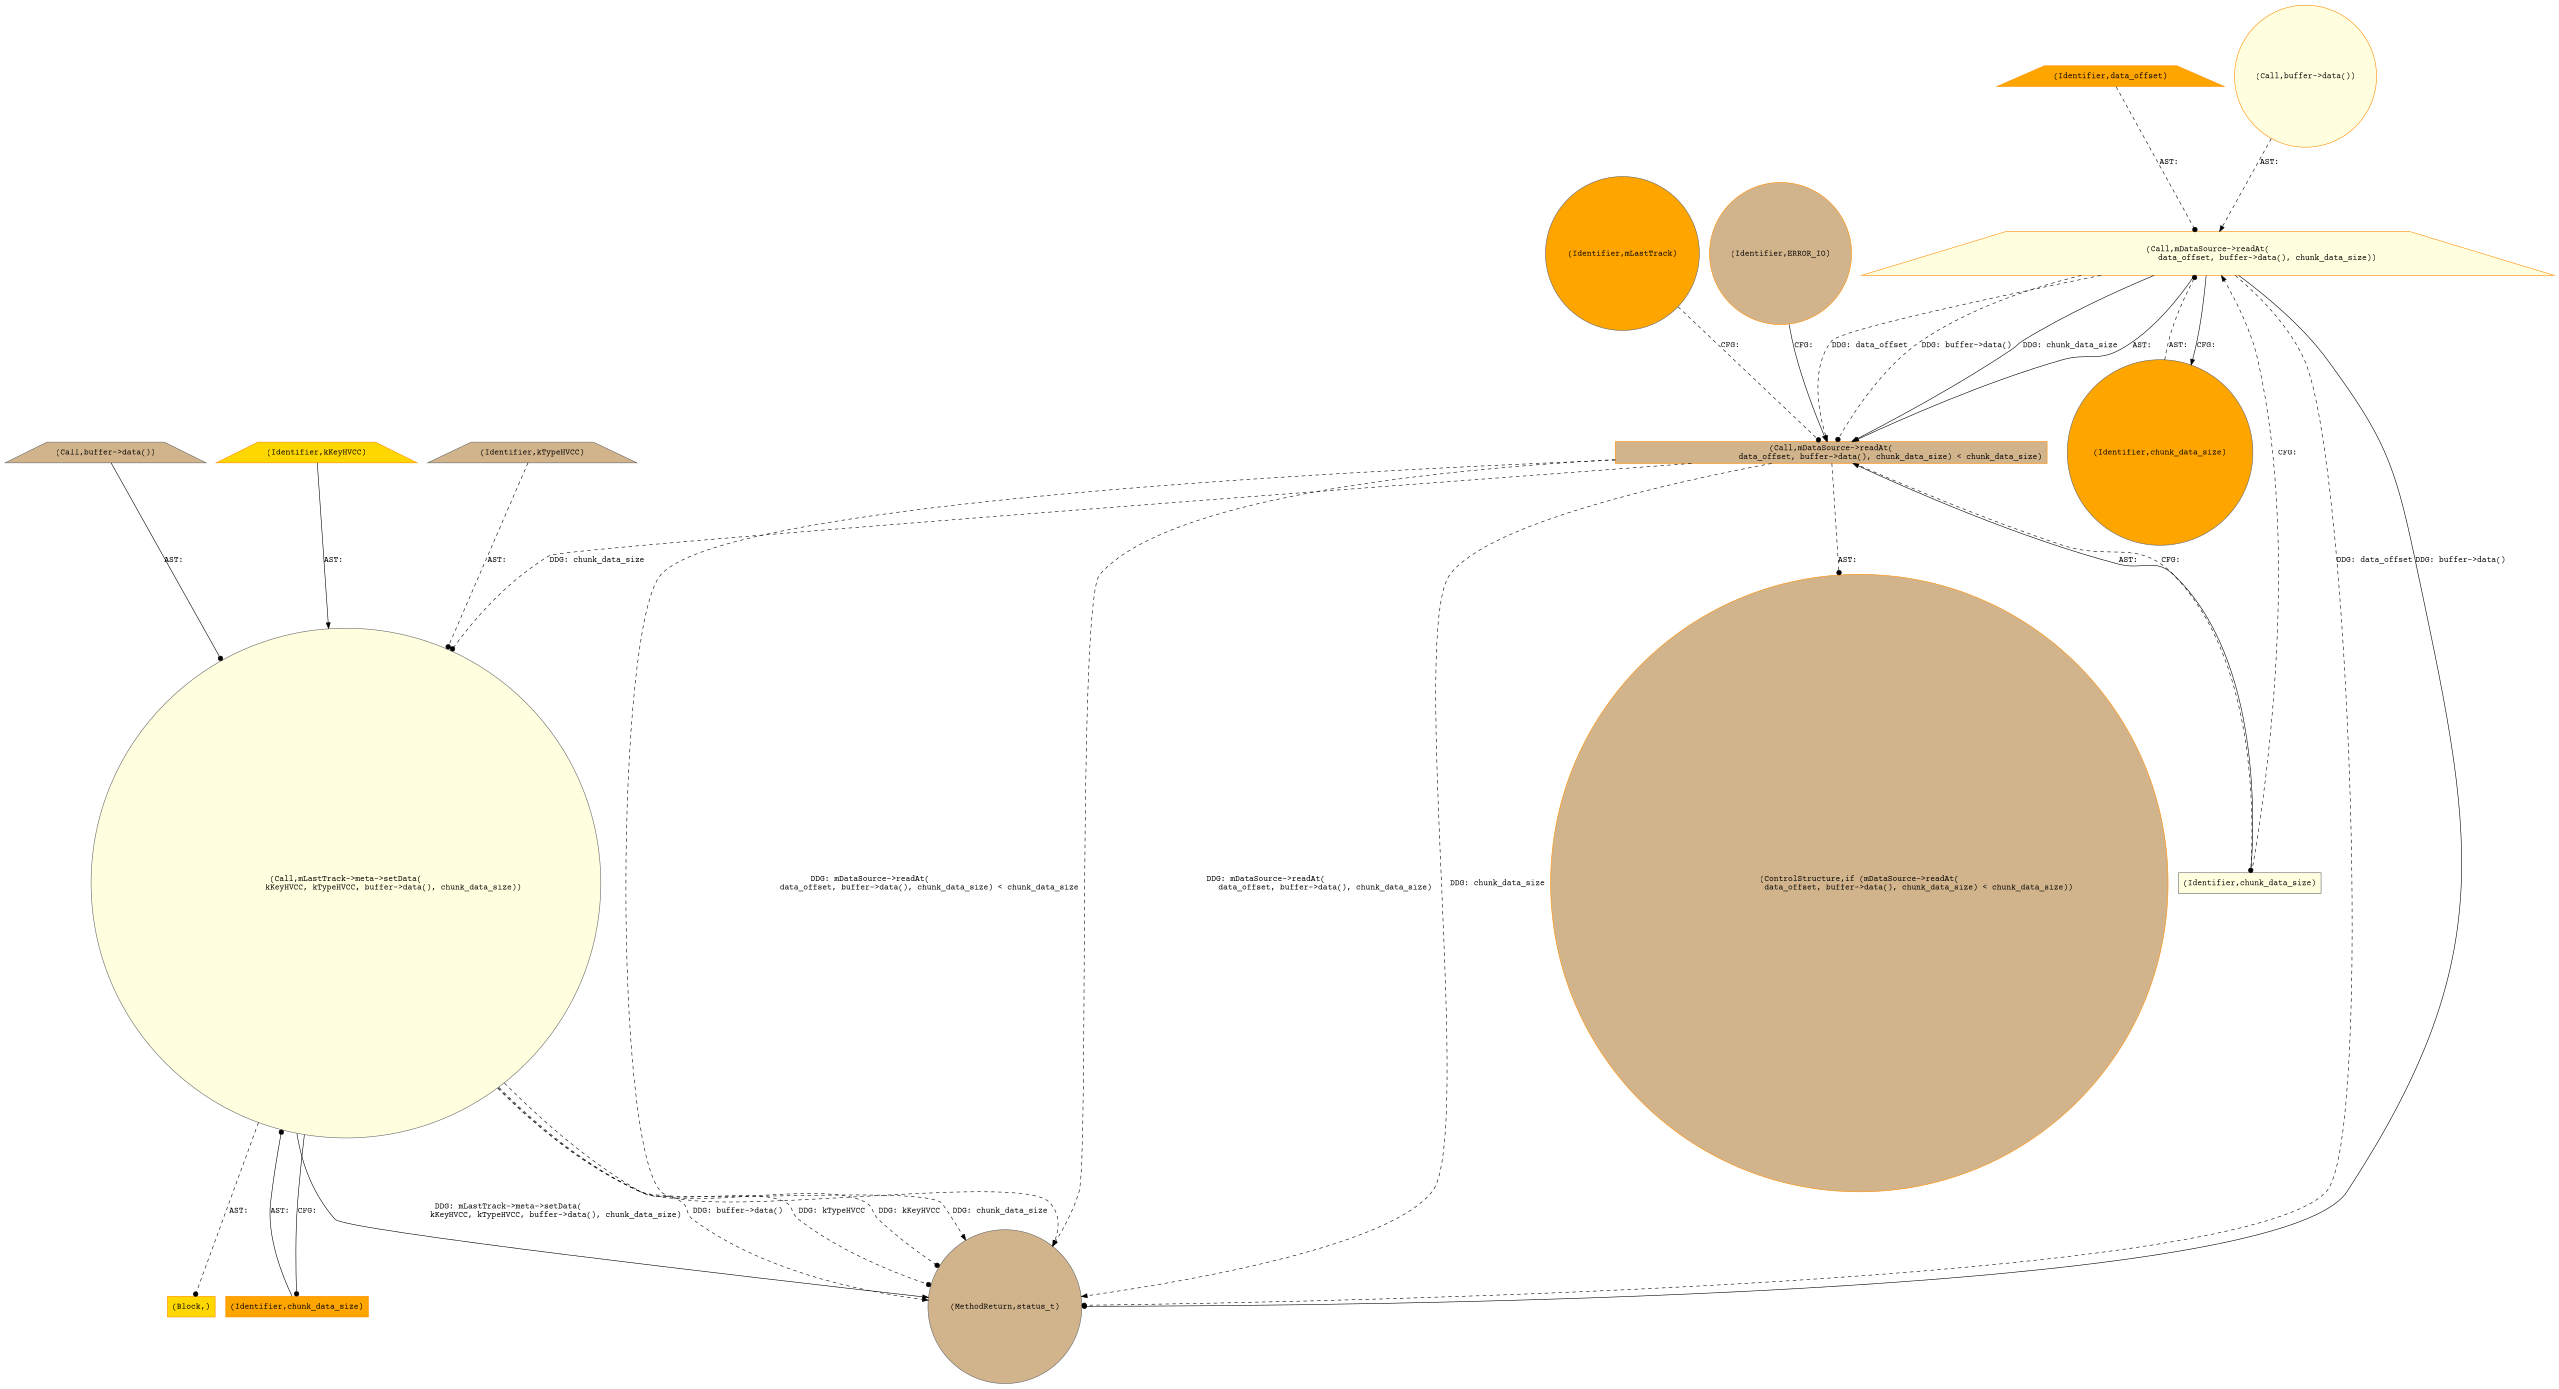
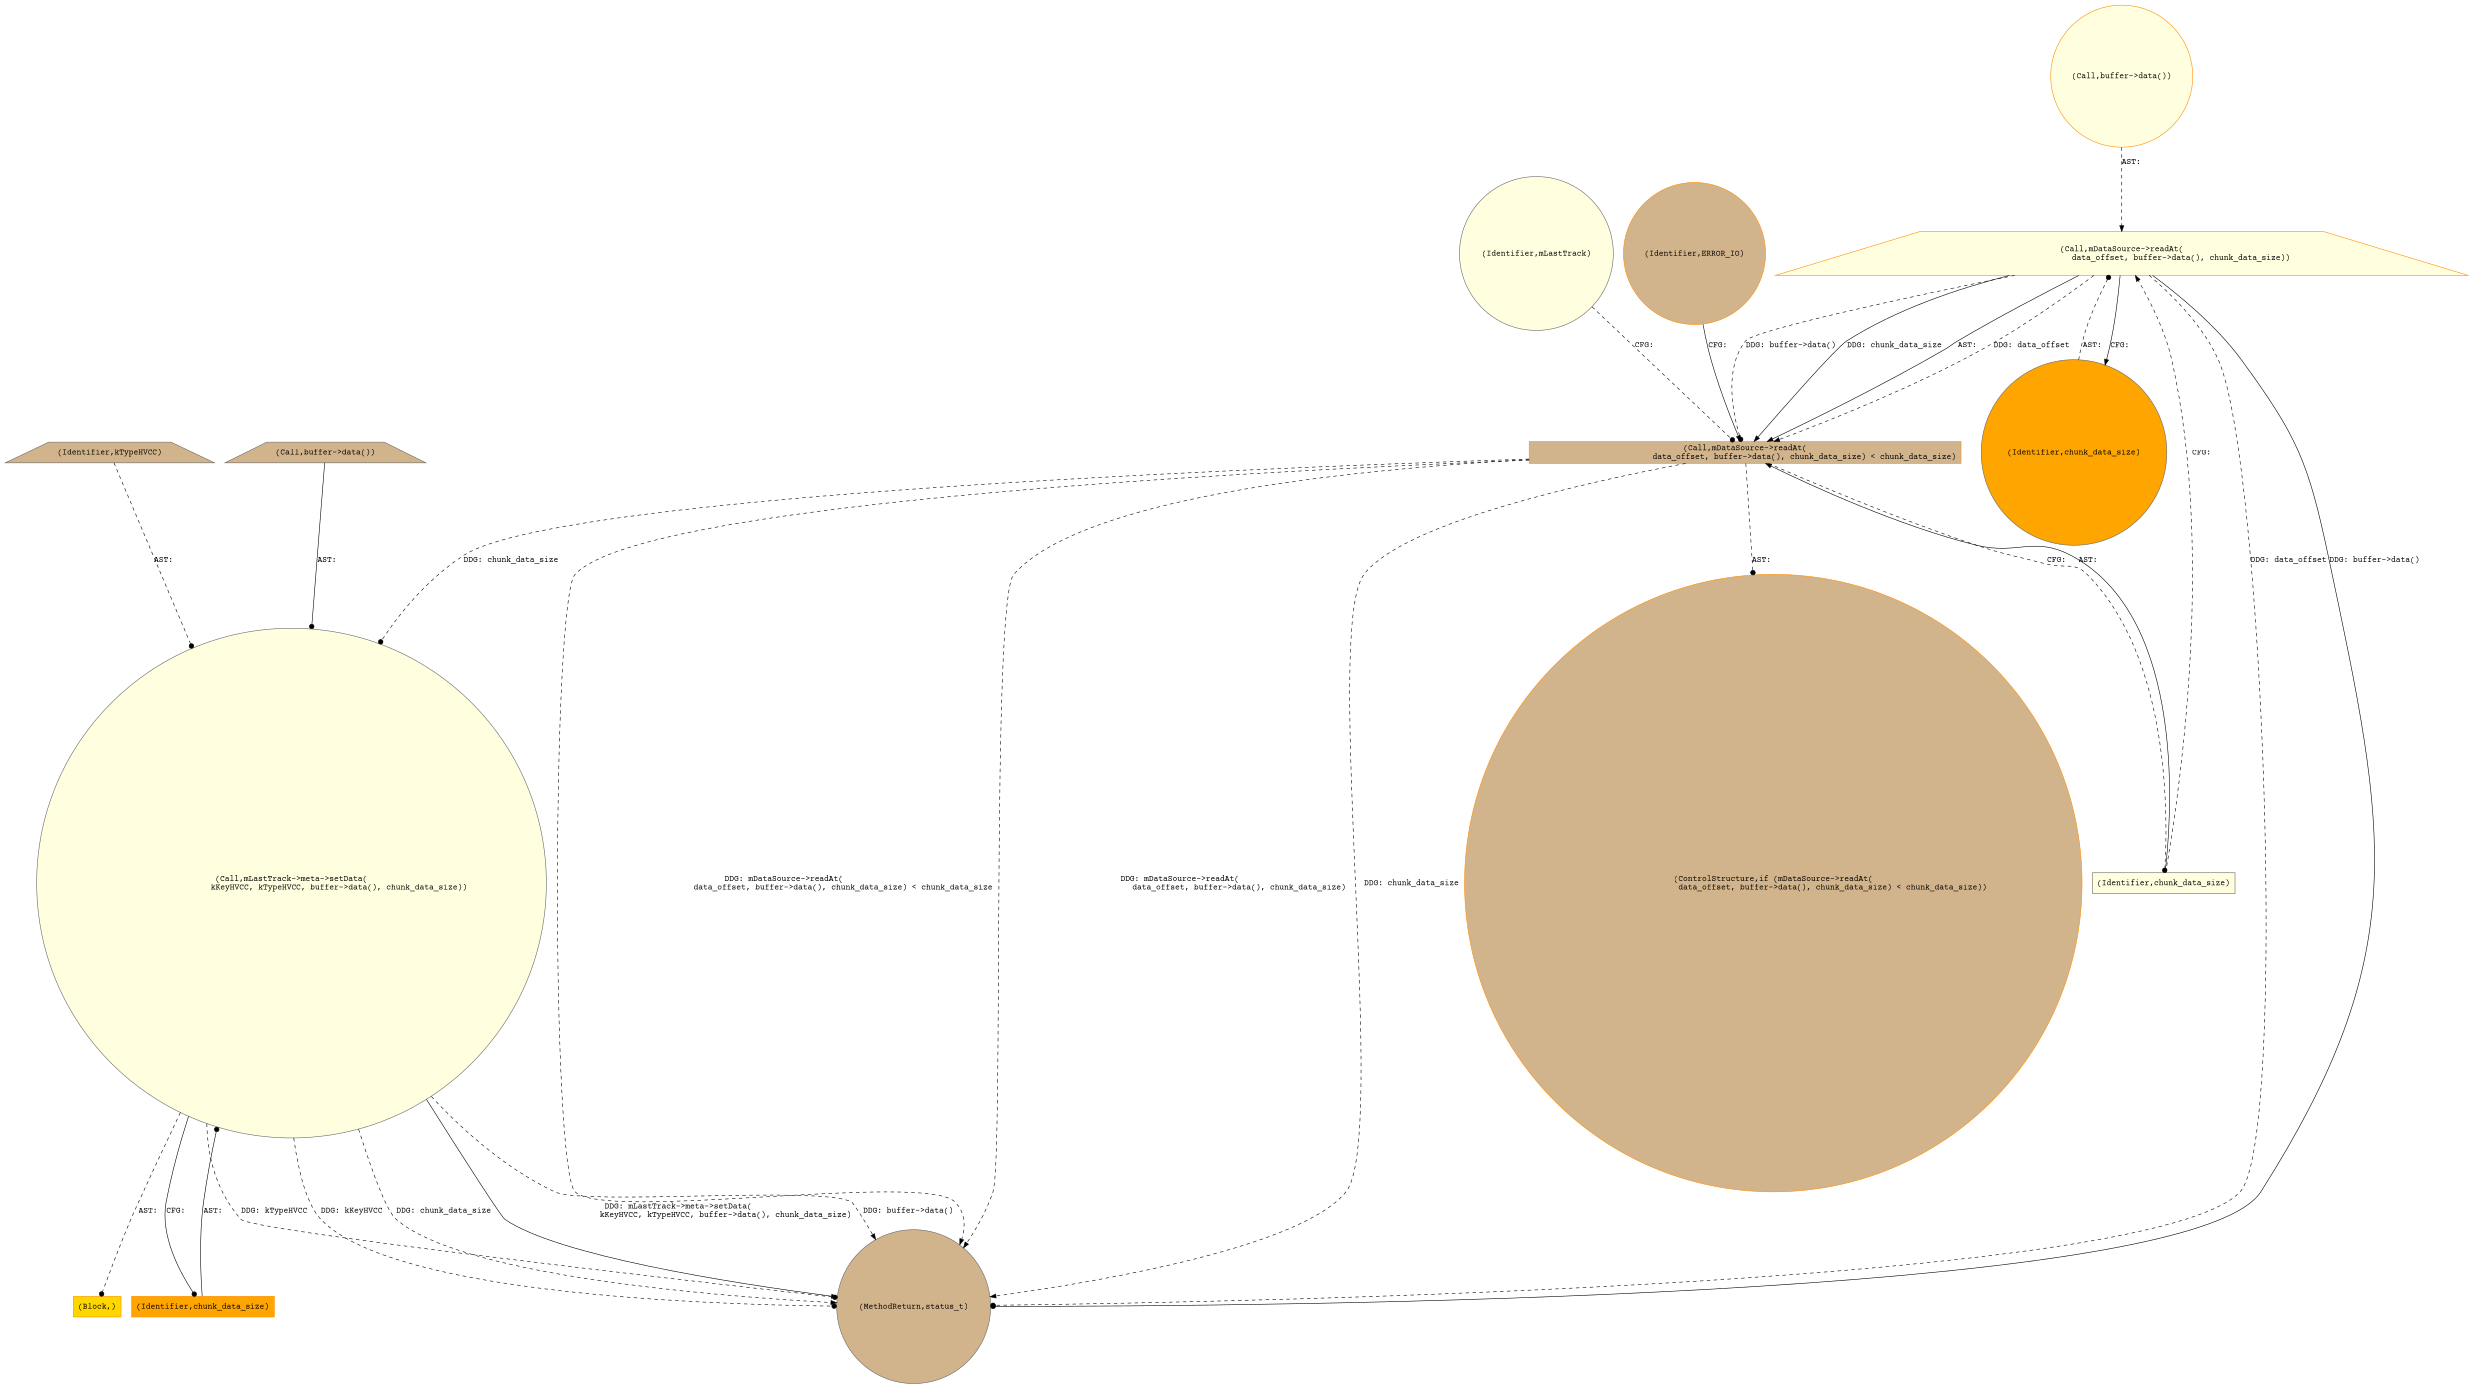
(2111, 76) -> none
(1622, 254) -> (1536, 254)
(317, 452) -> none
